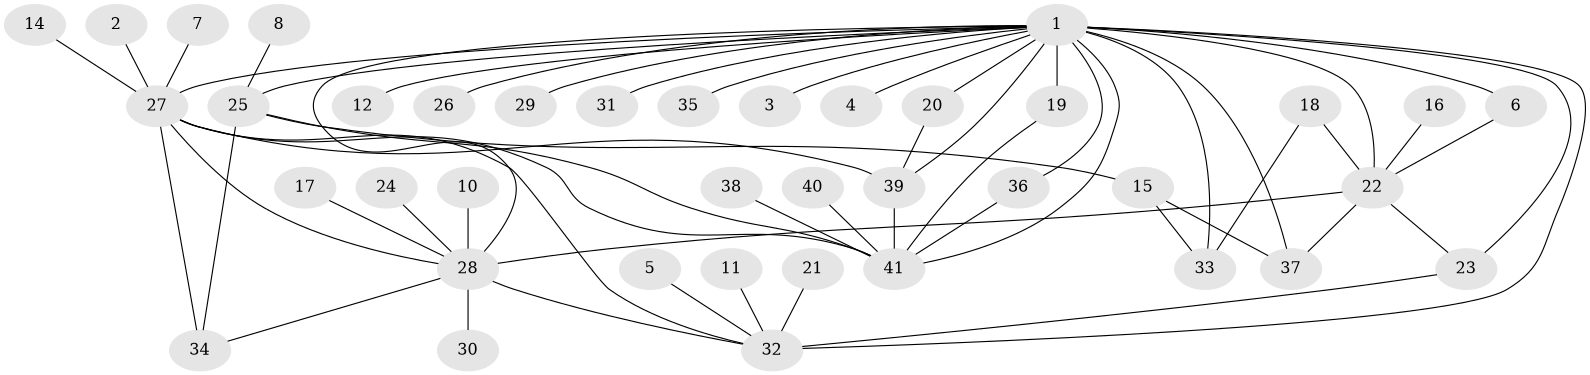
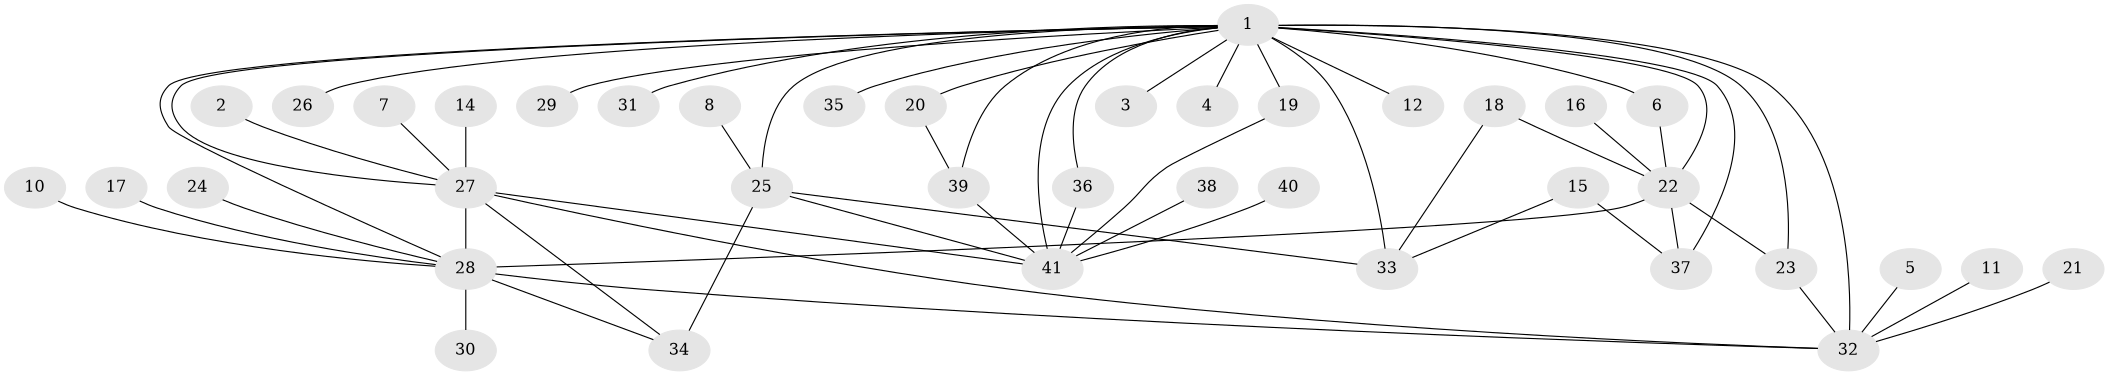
(797, 147) -> (1060, 227)
(439, 153) -> none
